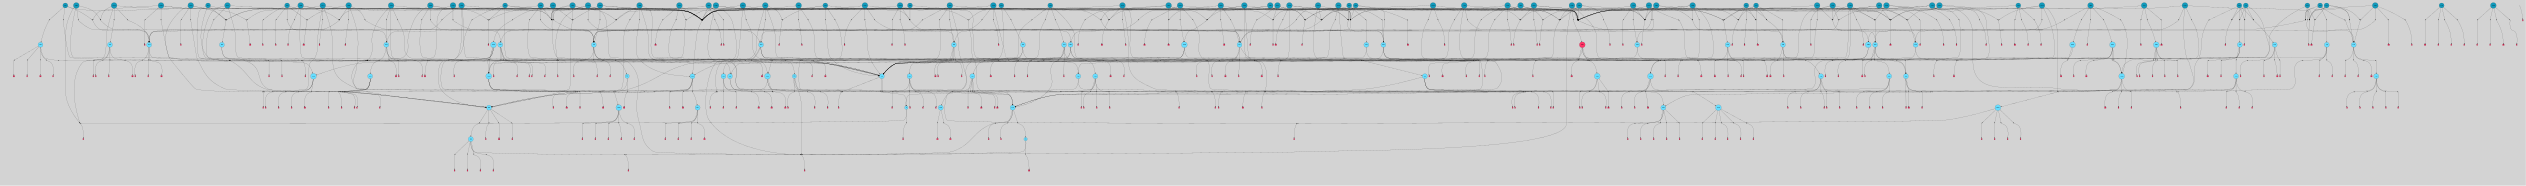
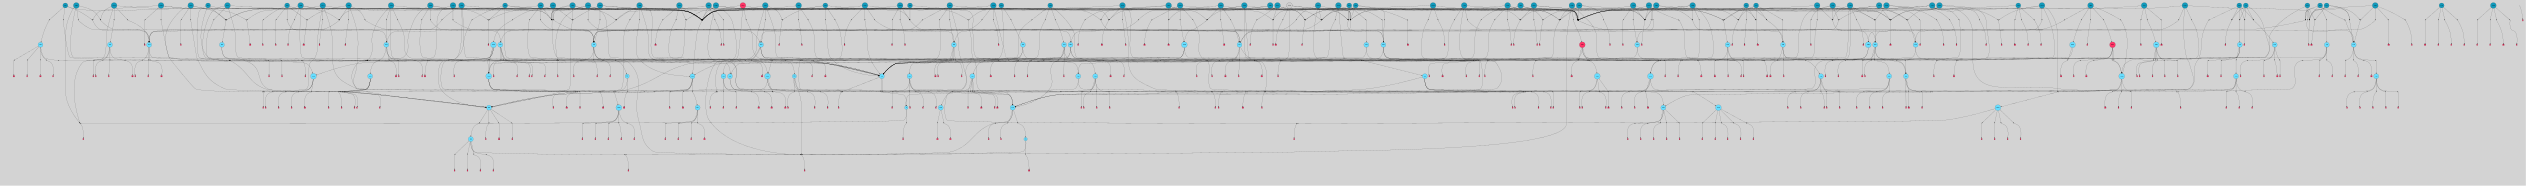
(743, 5) -> (743, 5)
(1289, 5) -> (1289, 5)
(2113, 45) -> (2113, 45)
